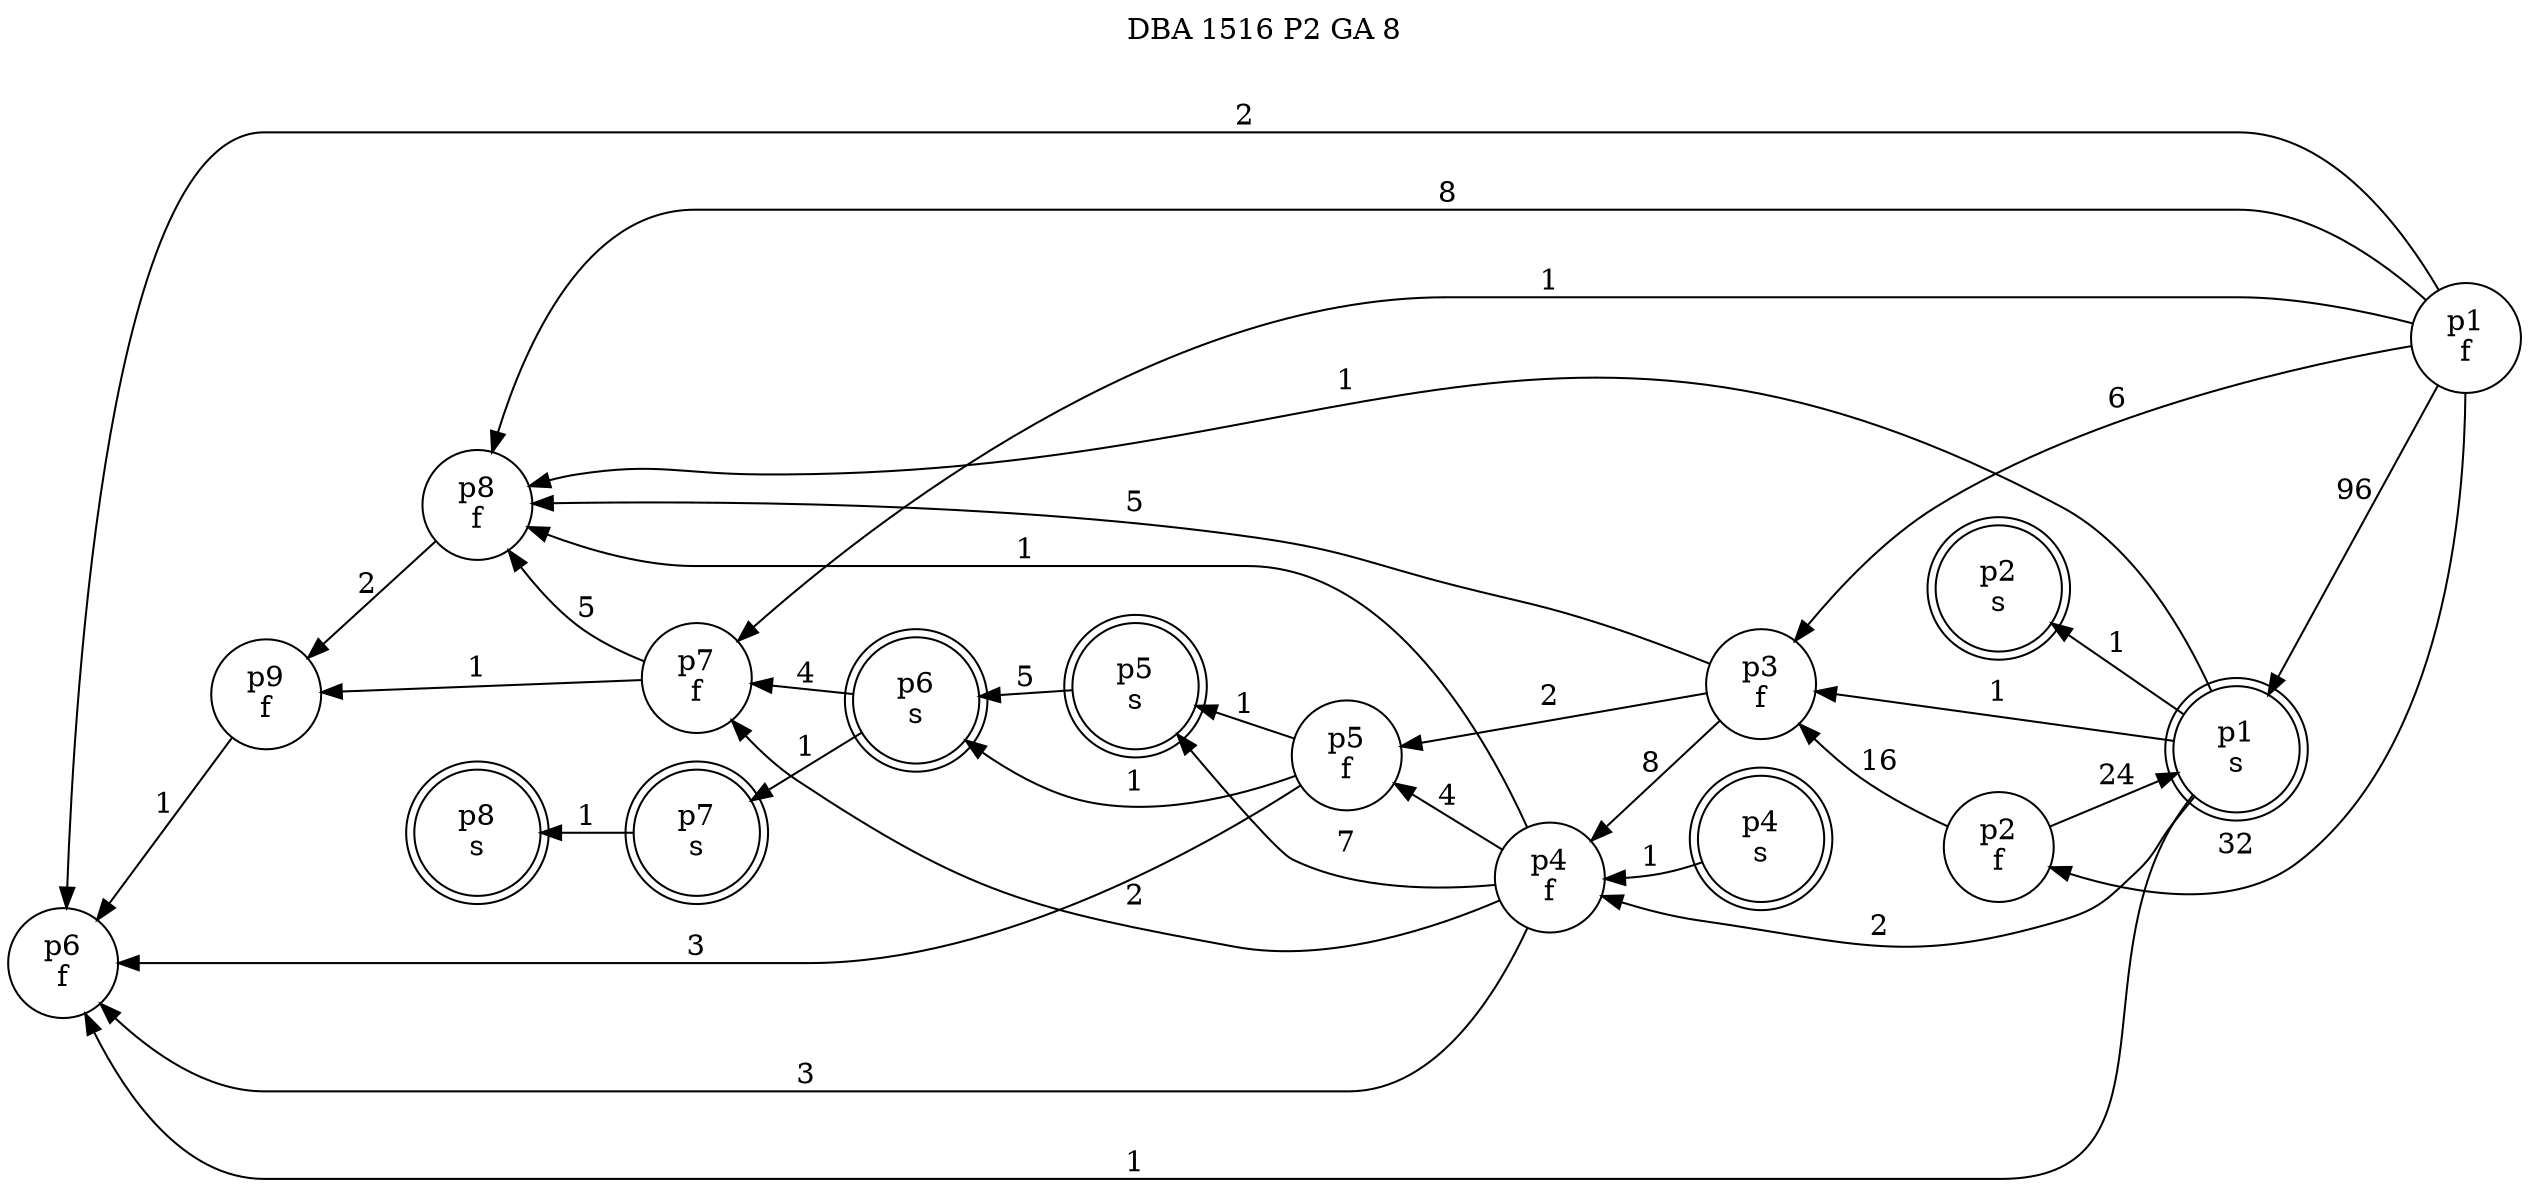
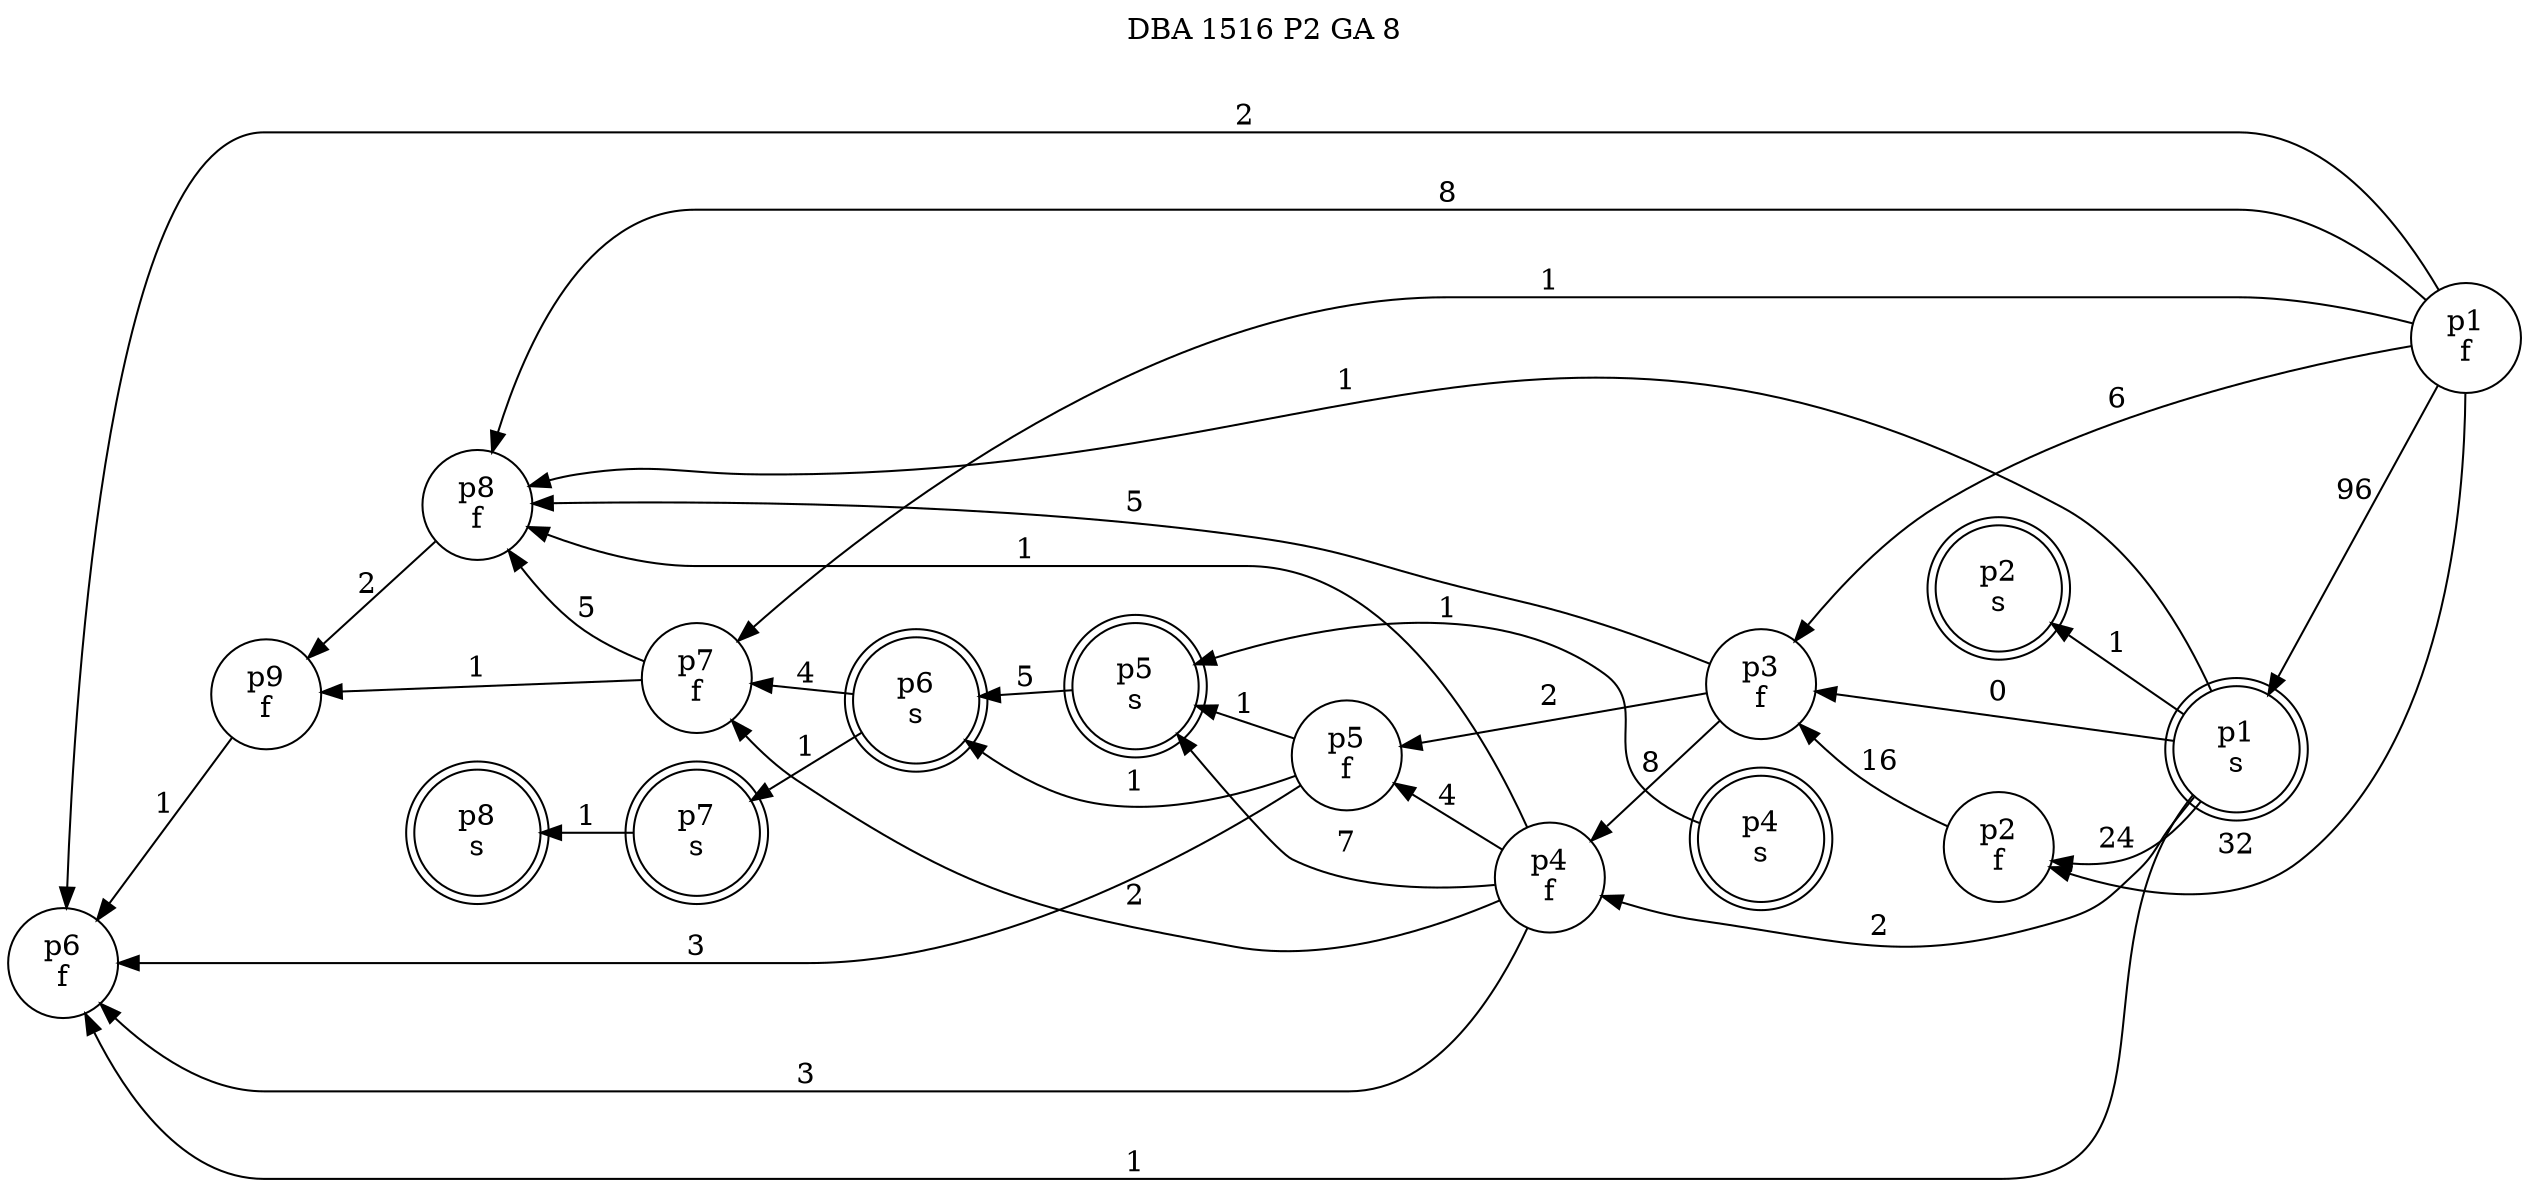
(1999, 693) -> (1999, 693)
(2104, 804) -> (2132, 857)
(1665, 873) -> (1508, 632)
